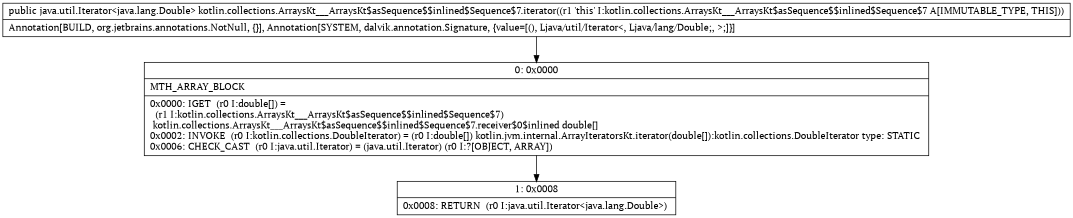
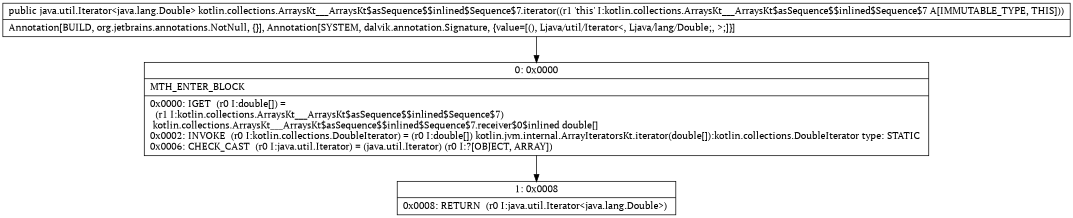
(197, 87) -> (197, 87)
